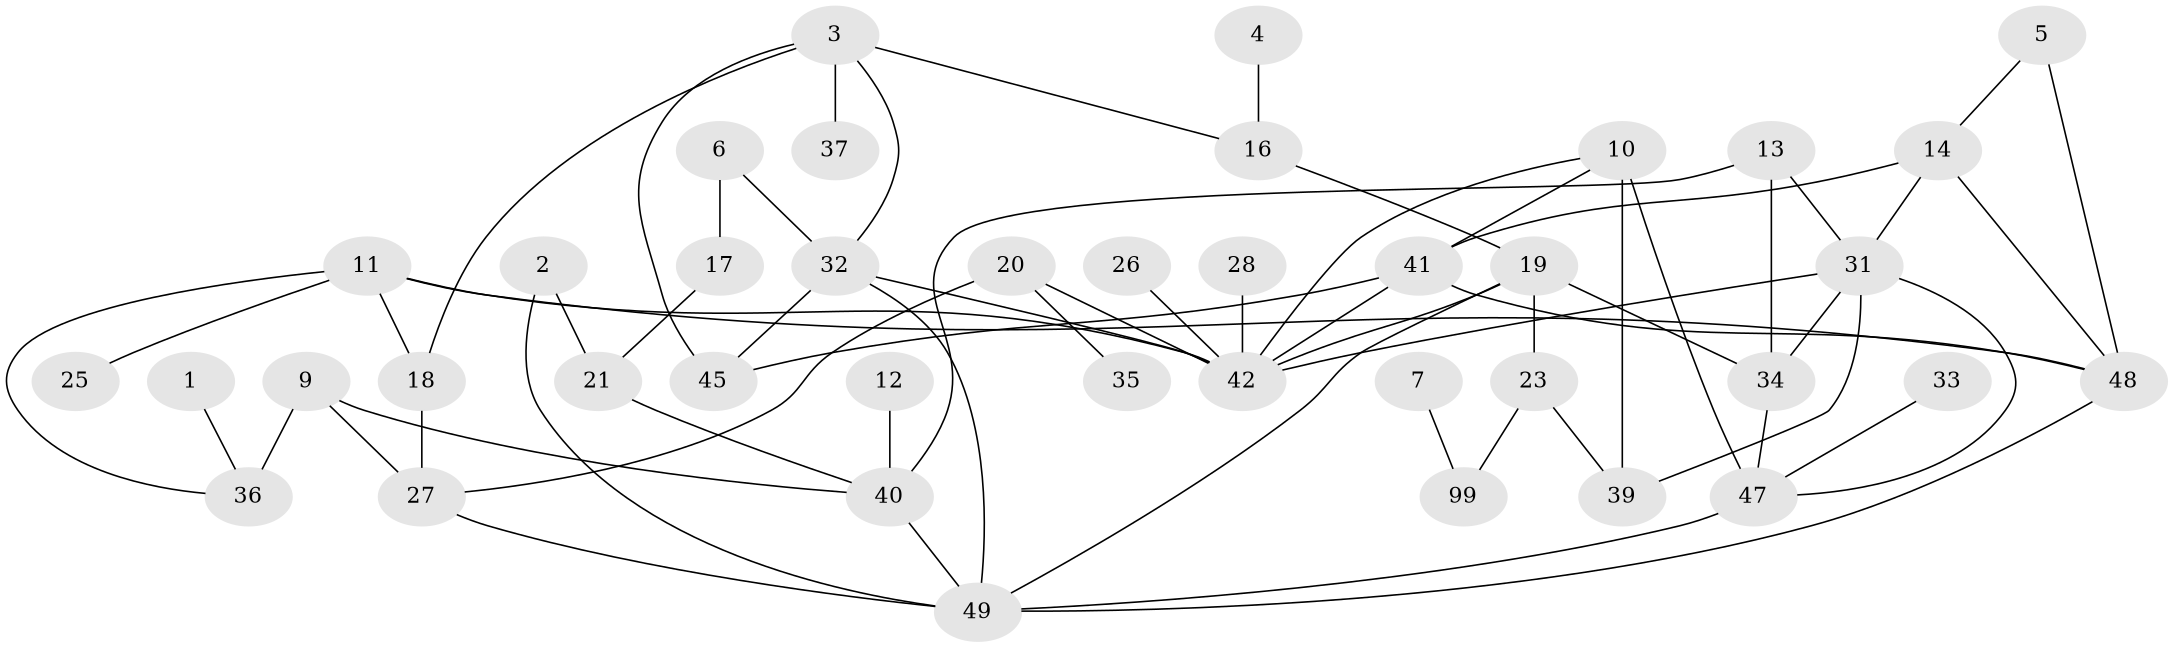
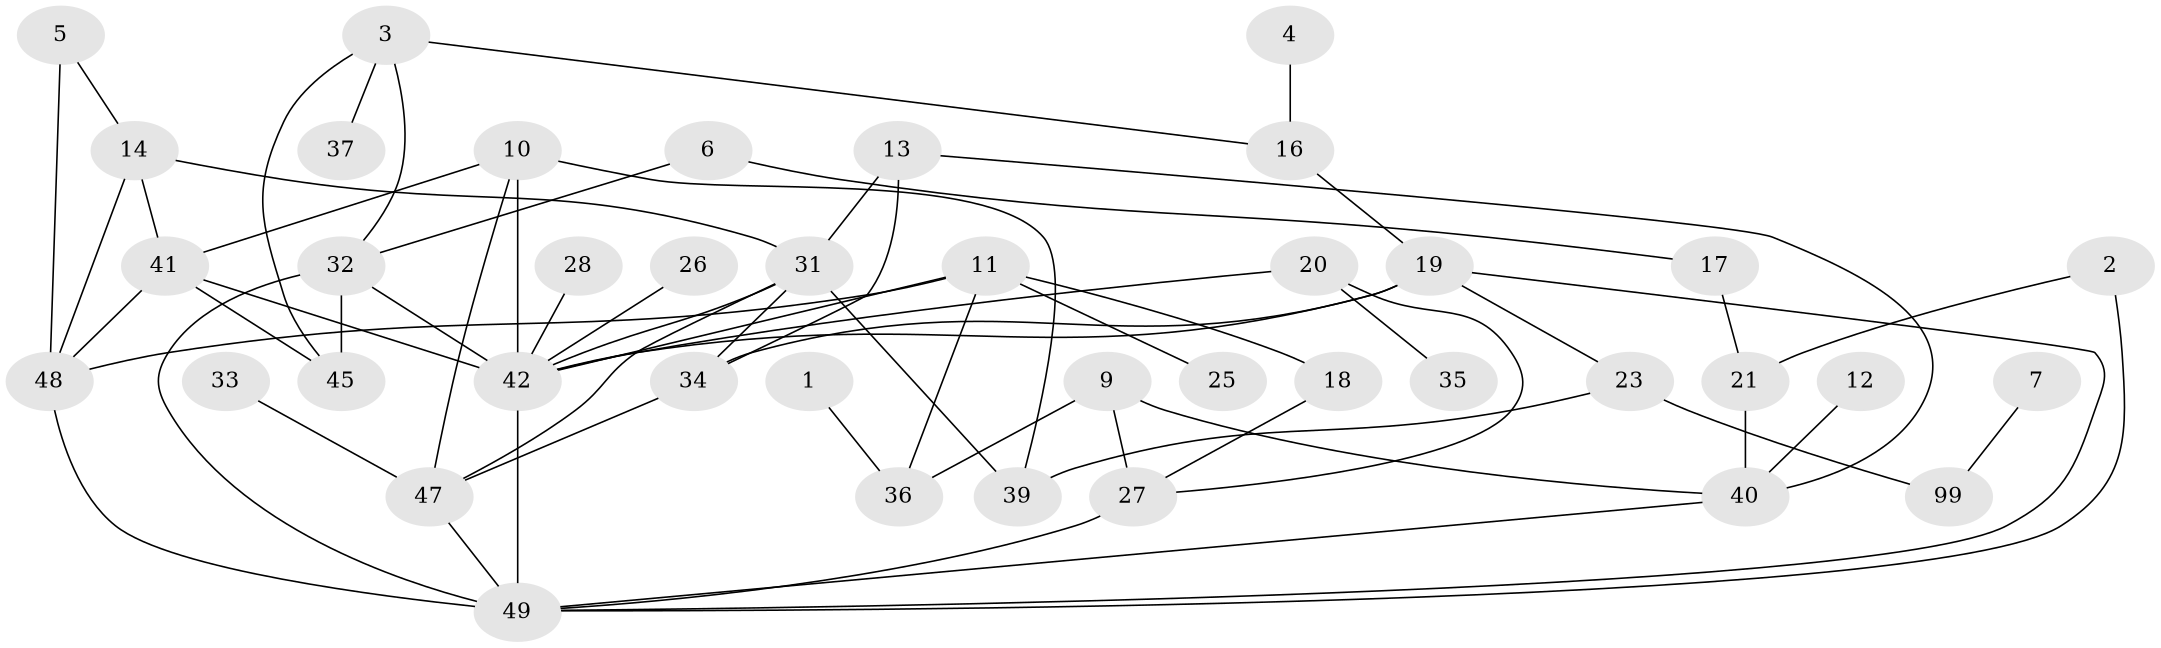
(573, 157) -> none
none -> (518, 497)
